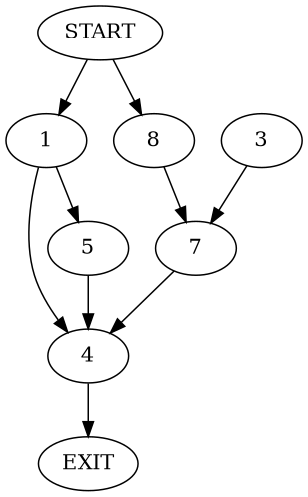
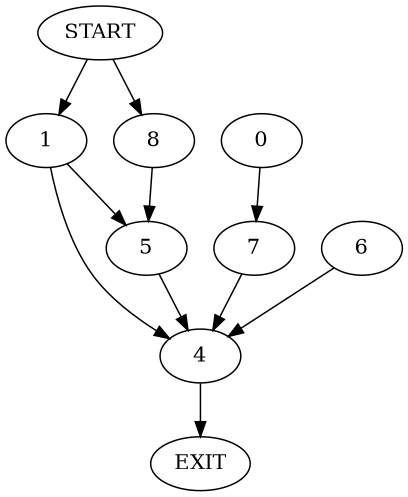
(262, 141) -> (262, 141)
(172, 187) -> (151, 187)
none -> (362, 248)
